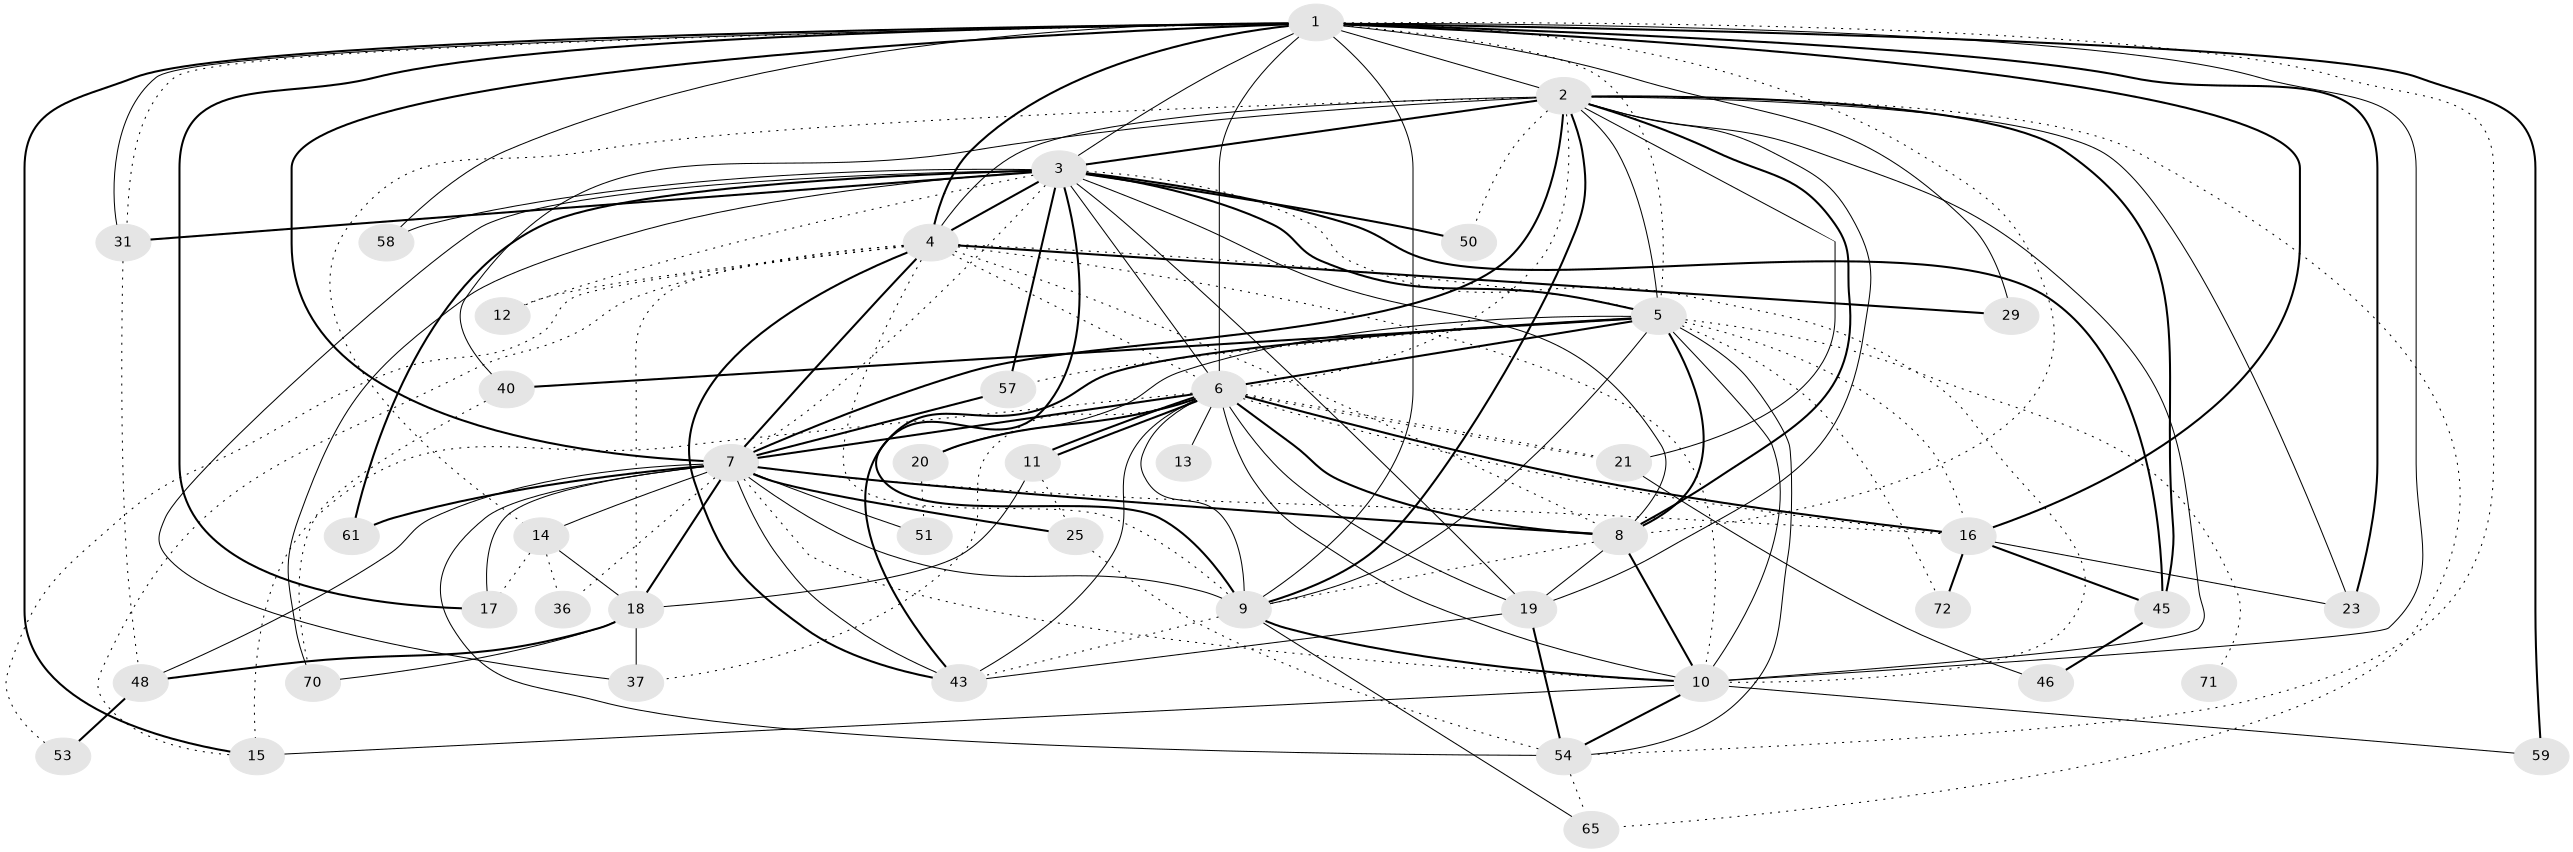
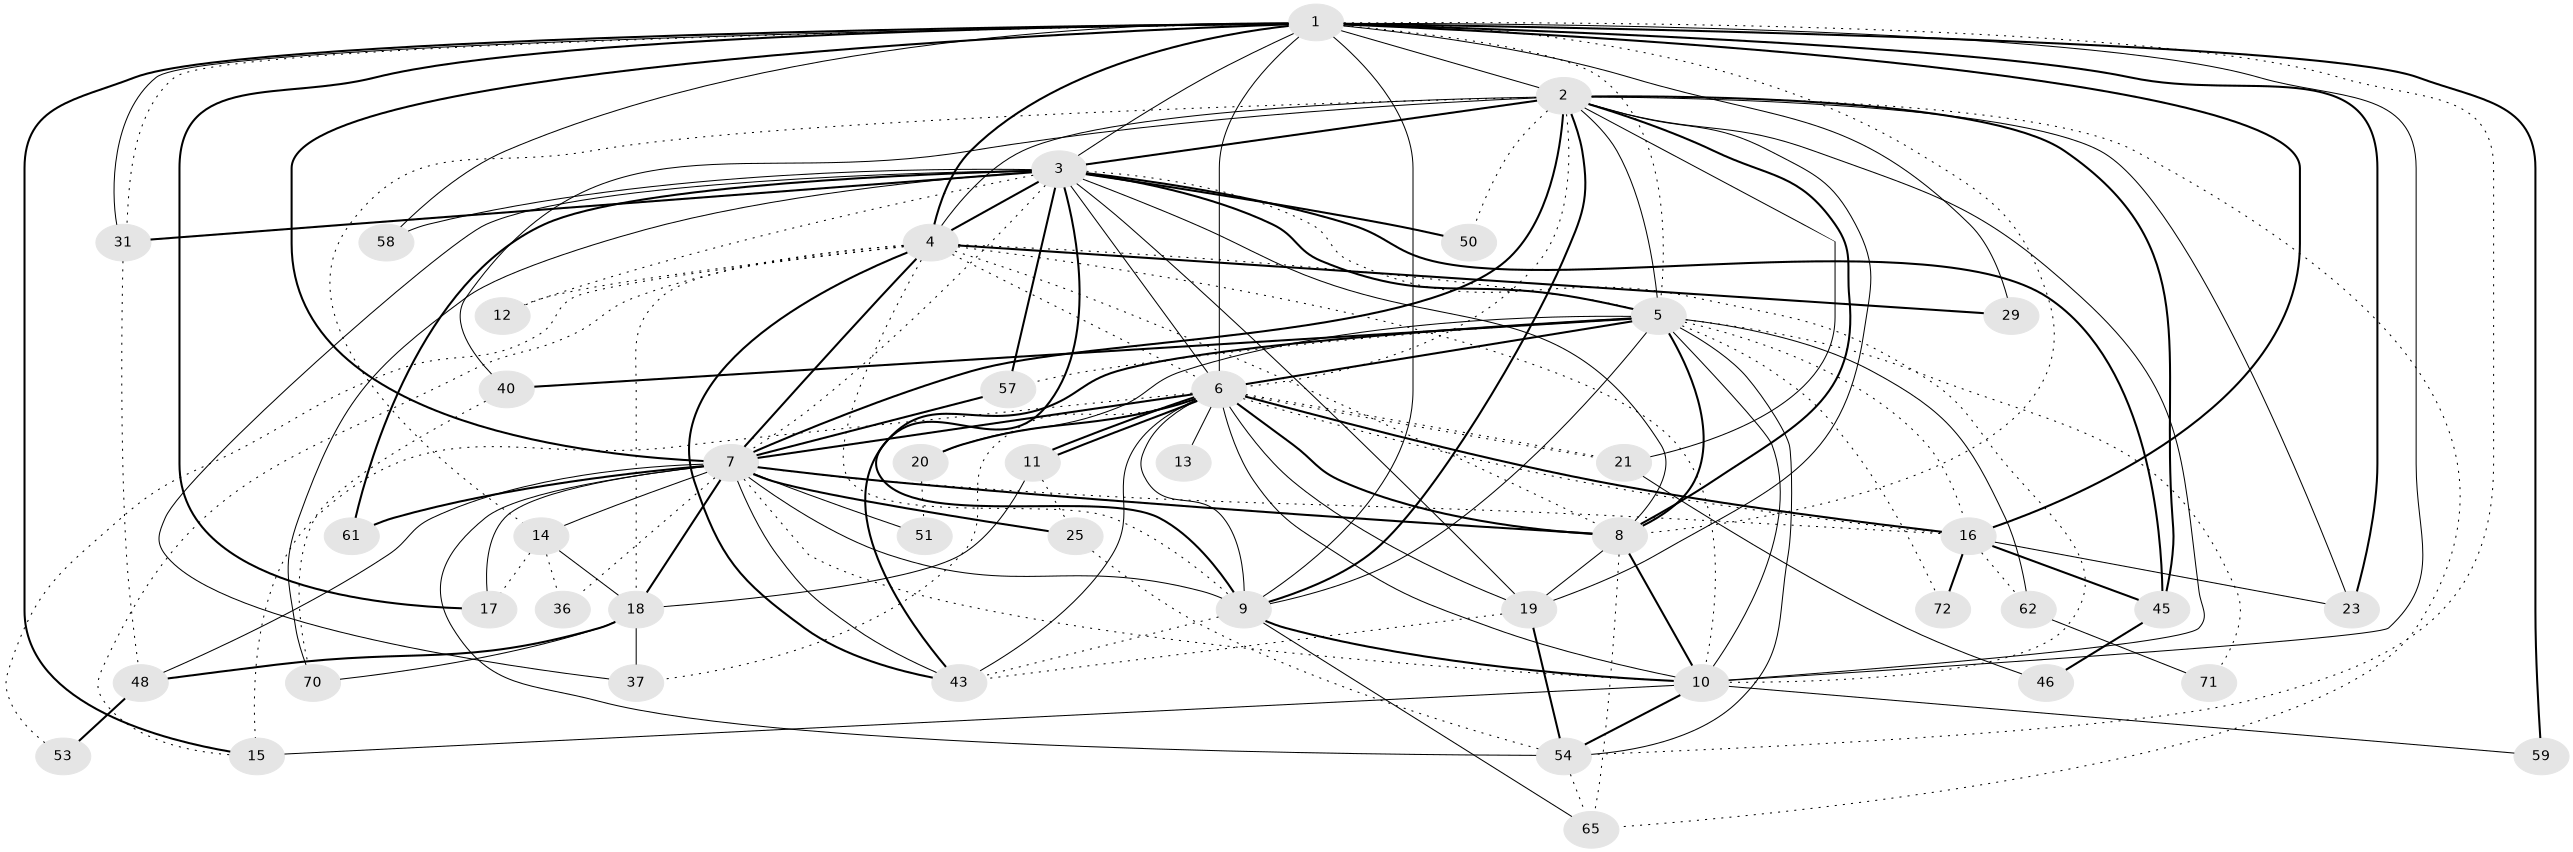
(1424, 574) -> (1611, 670)
none -> (2029, 610)
(1270, 643) -> (1270, 643)
